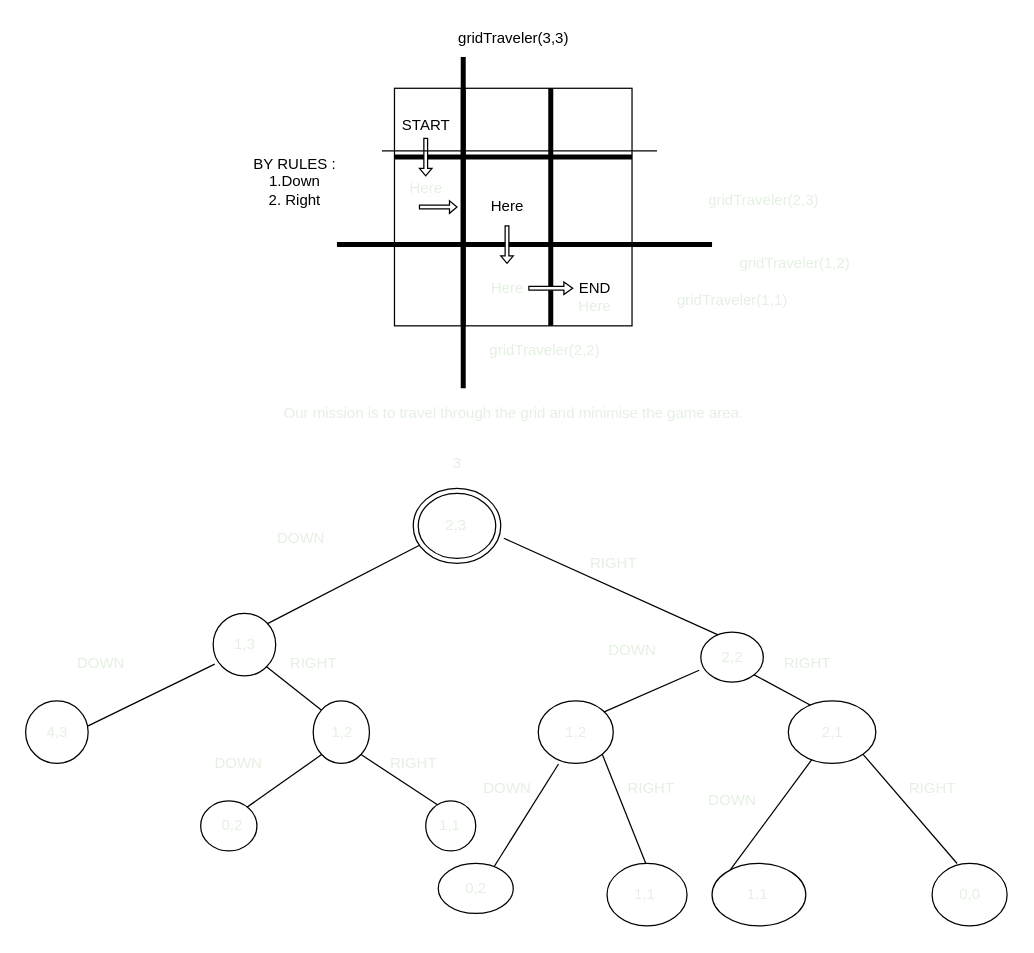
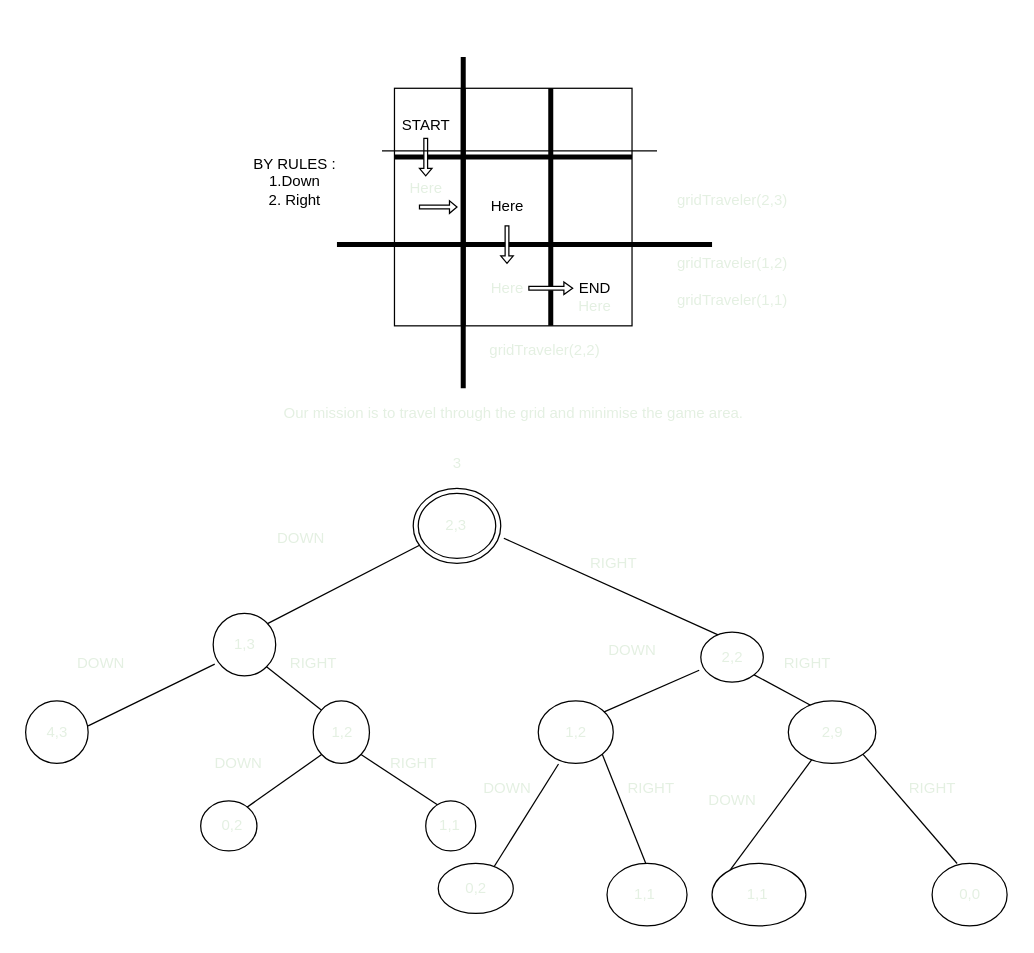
(513, 38) -> none
(763, 201) -> (732, 201)
(794, 263) -> (732, 263)
(833, 732) -> (833, 732)
